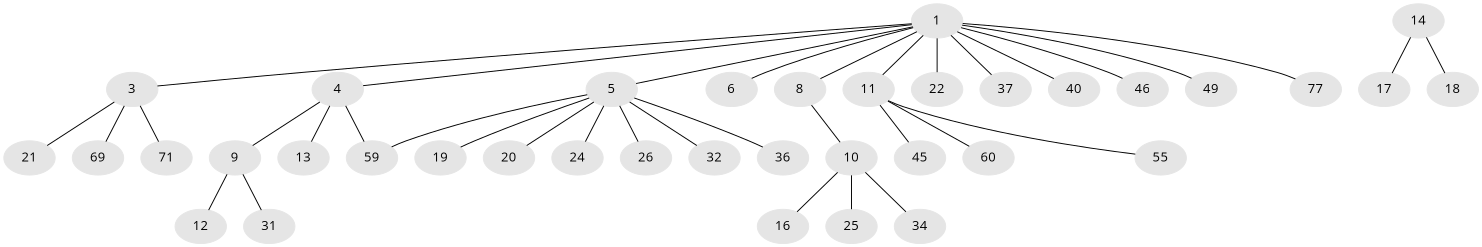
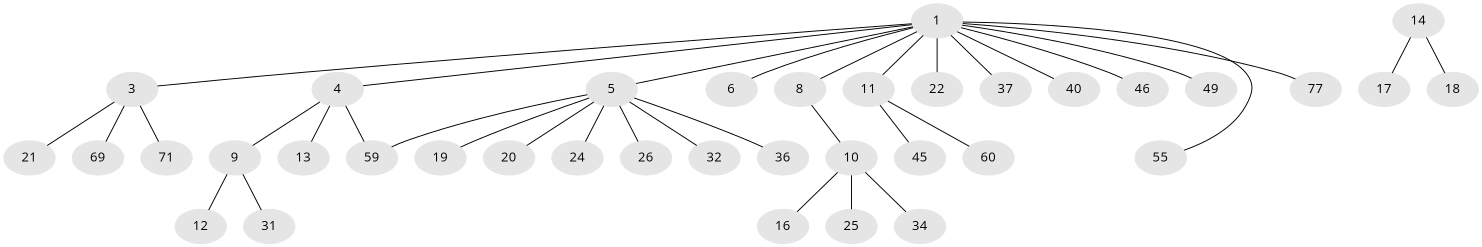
(1010, 134) -> (1164, 39)
